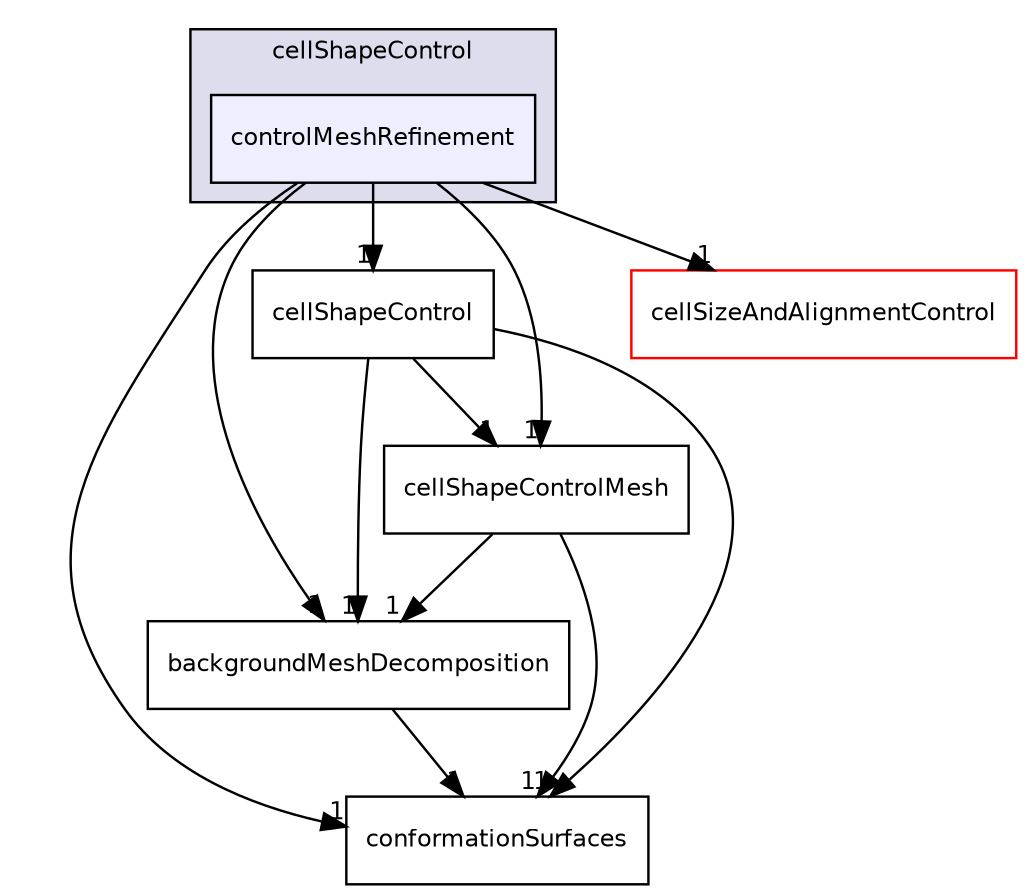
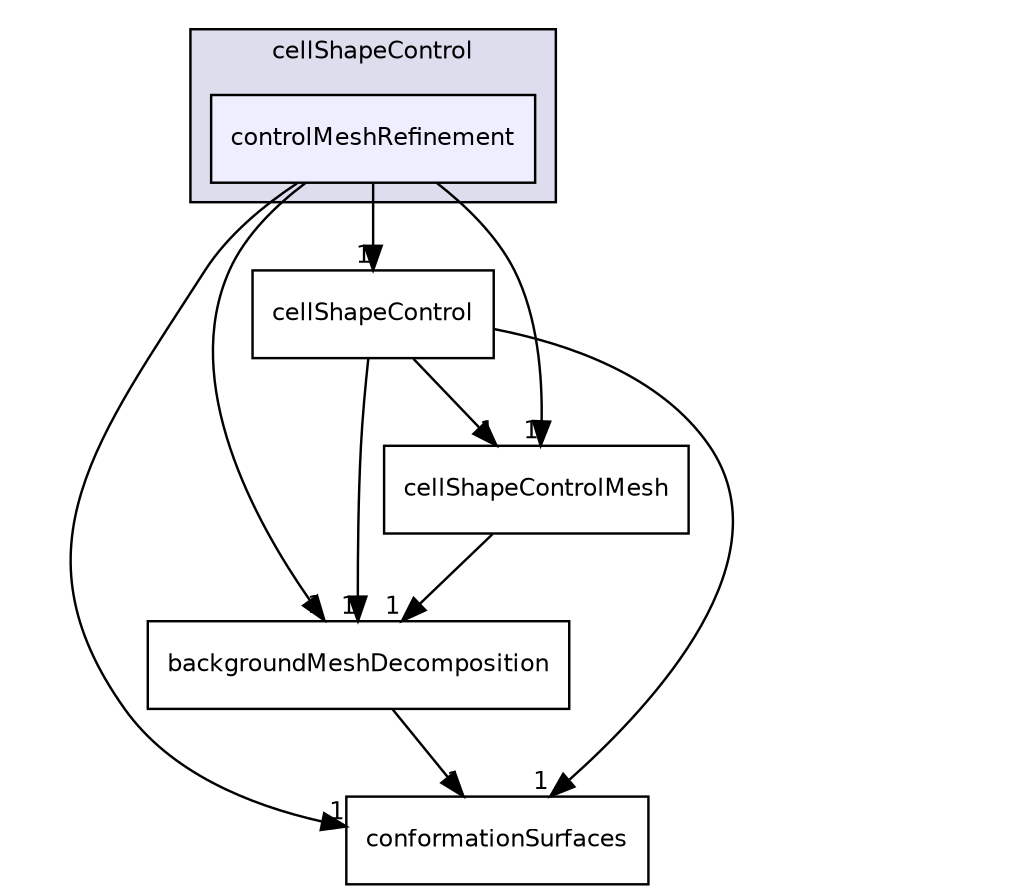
(824, 314) -> none
(596, 658) -> none
